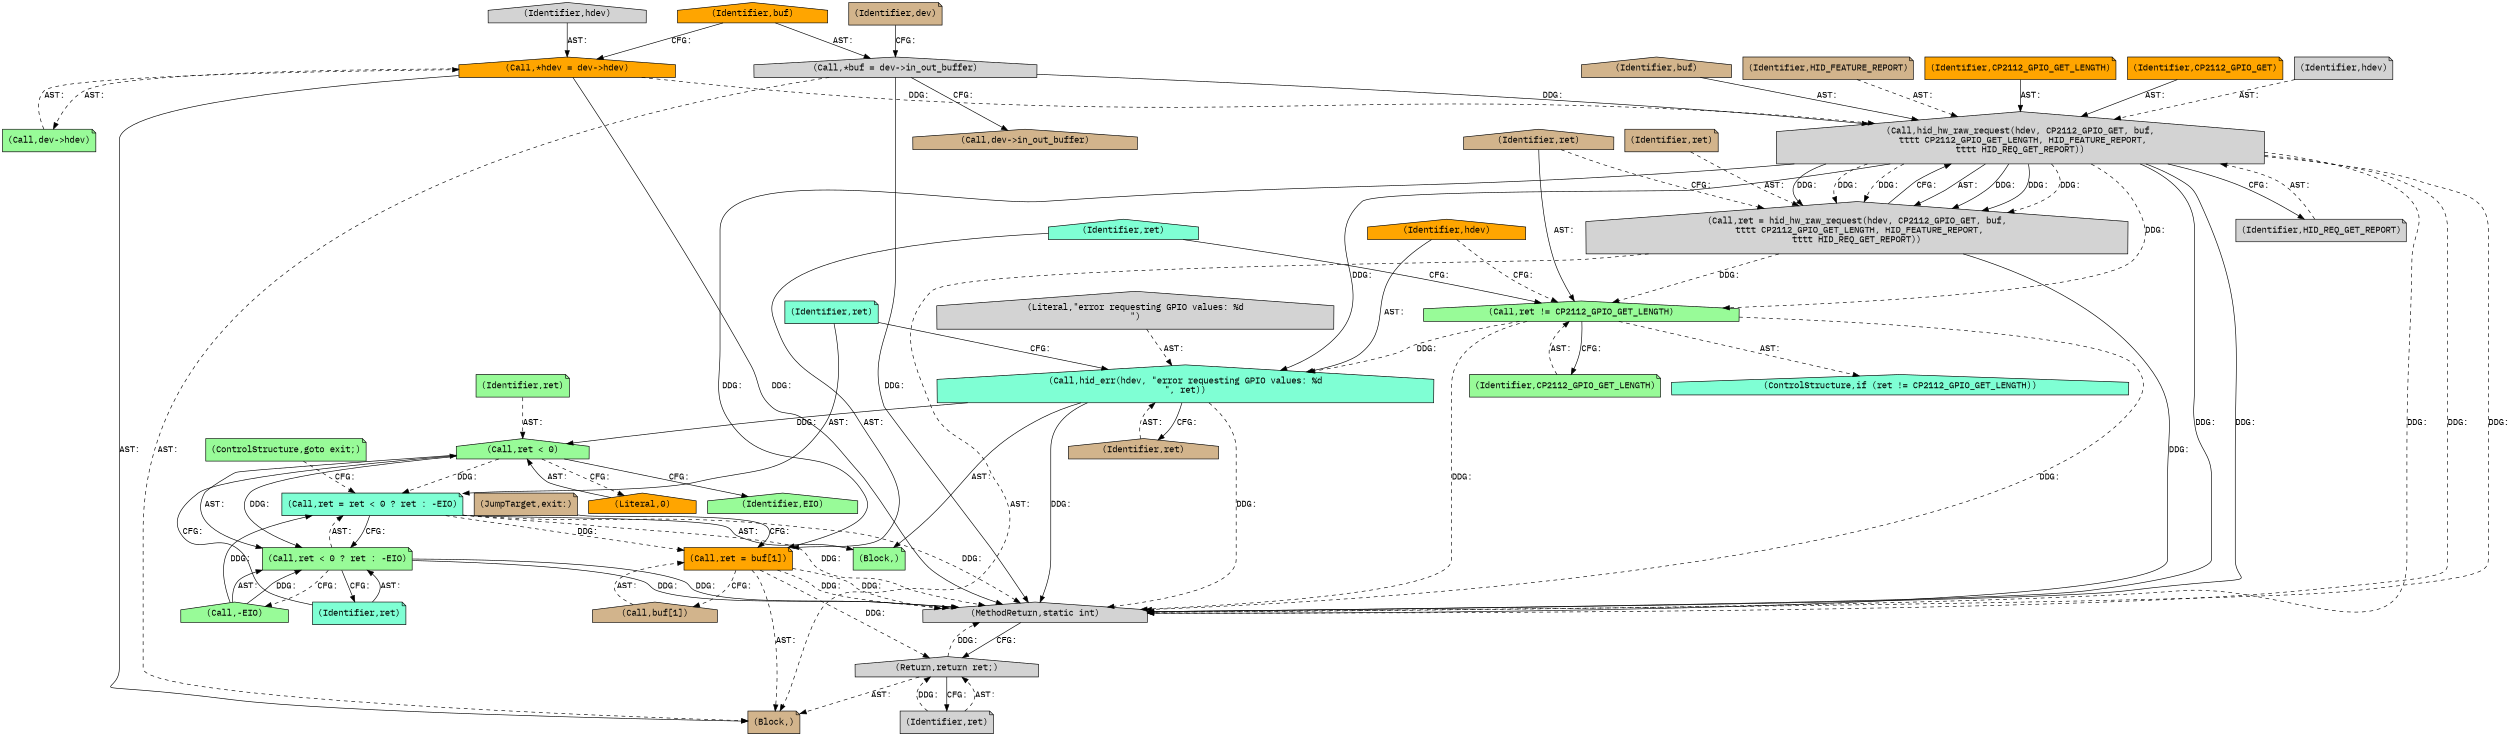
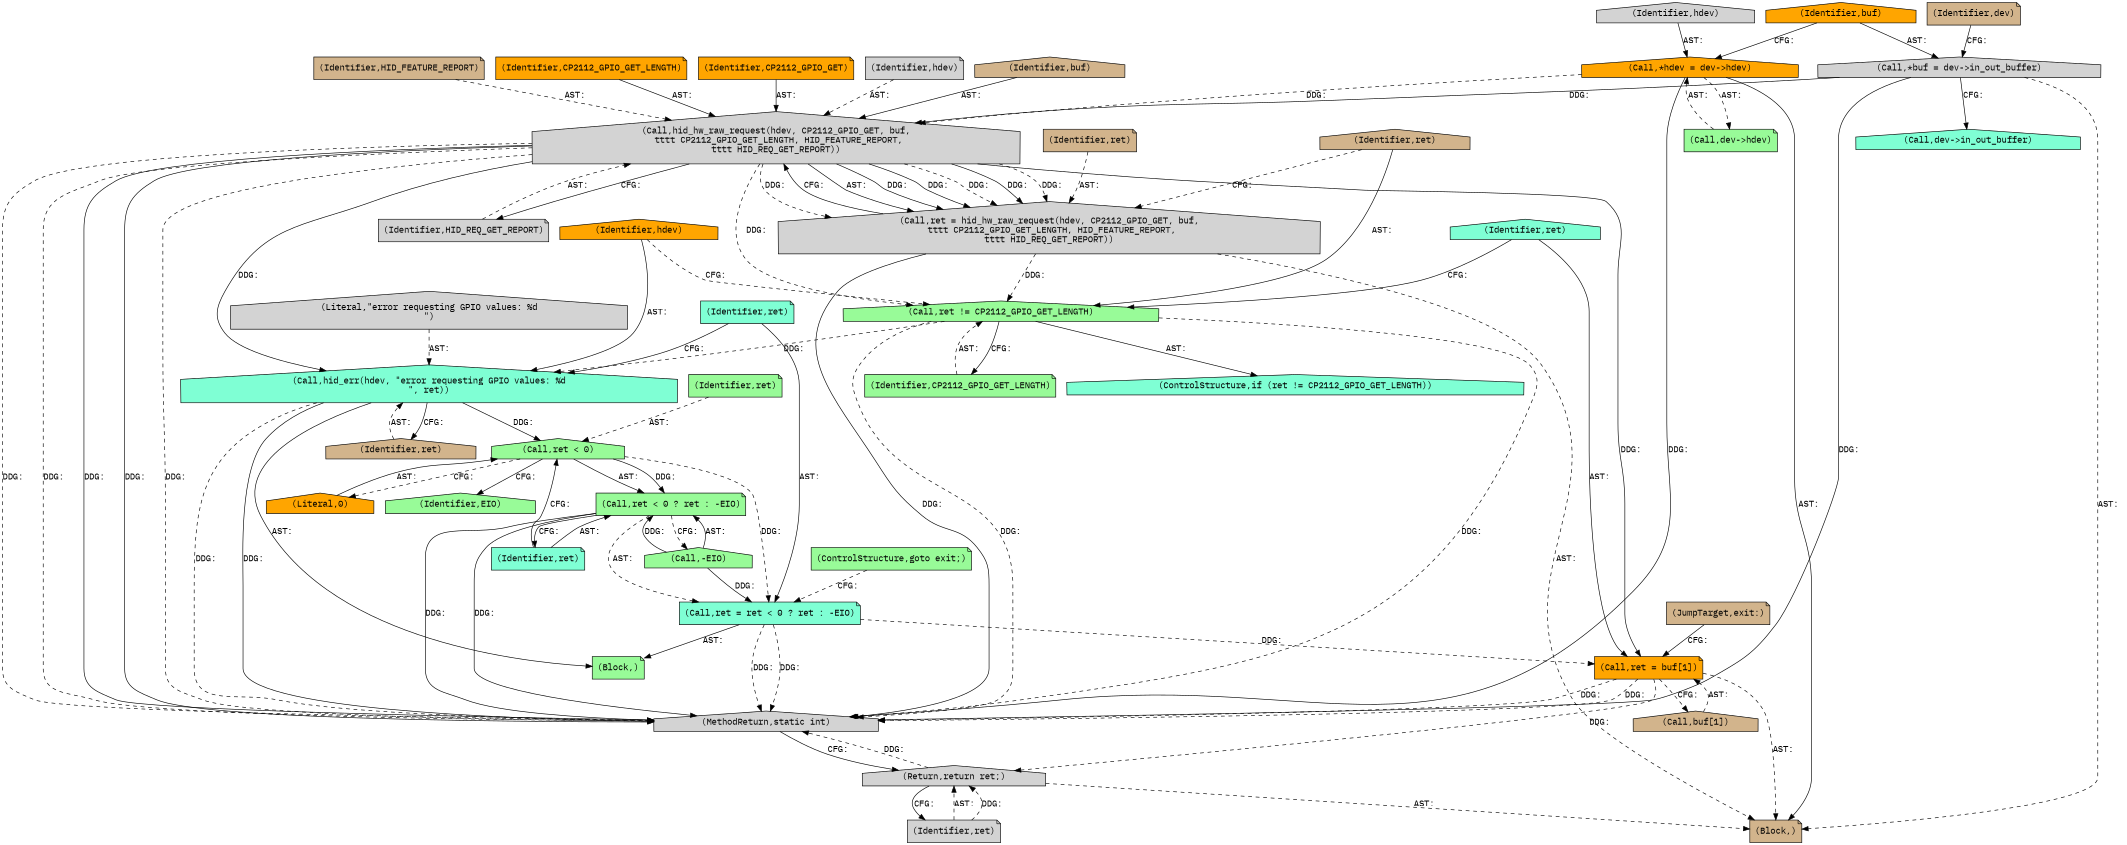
(1025, 140) -> (1968, 140)
(1736, 348) -> (1143, 348)
(364, 530) -> none
